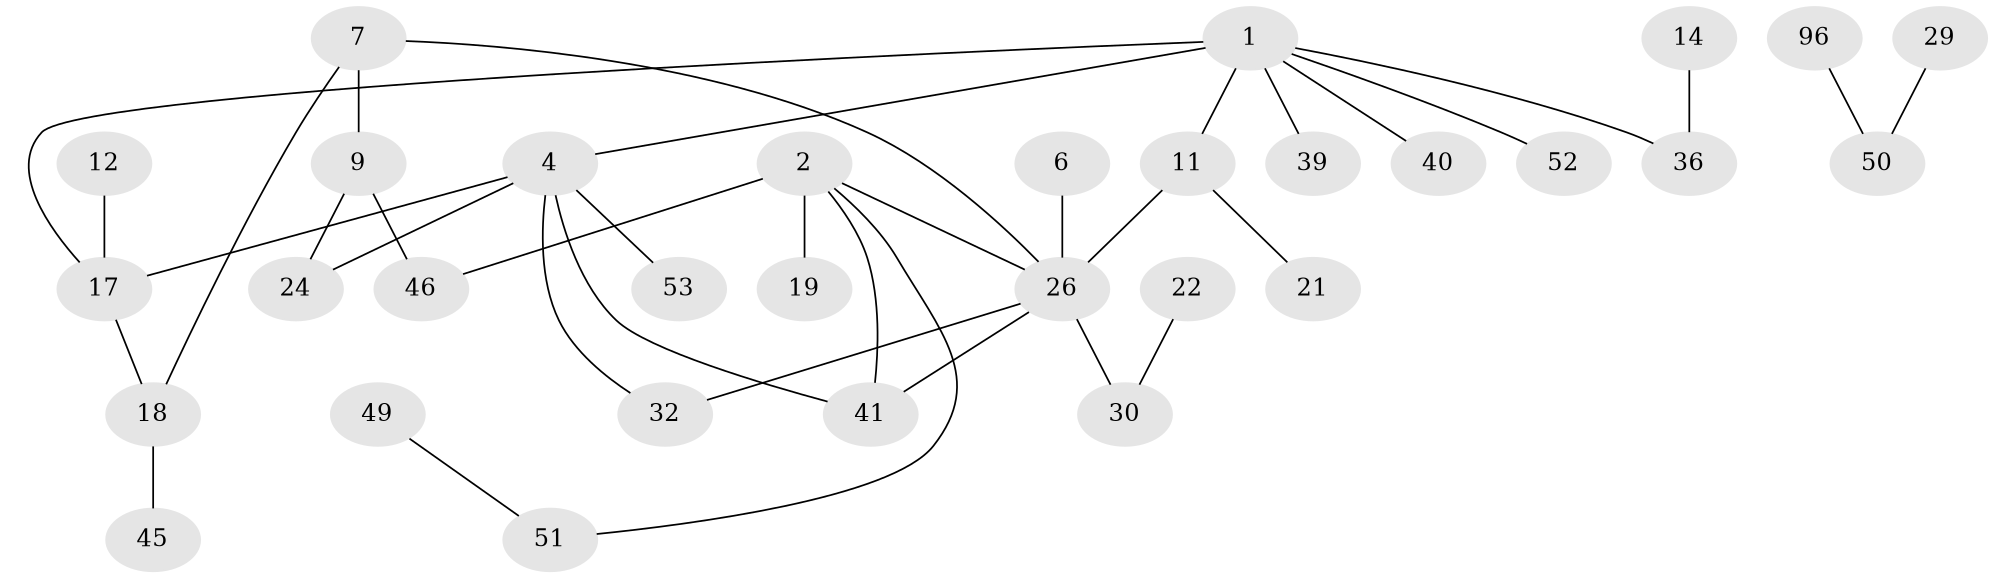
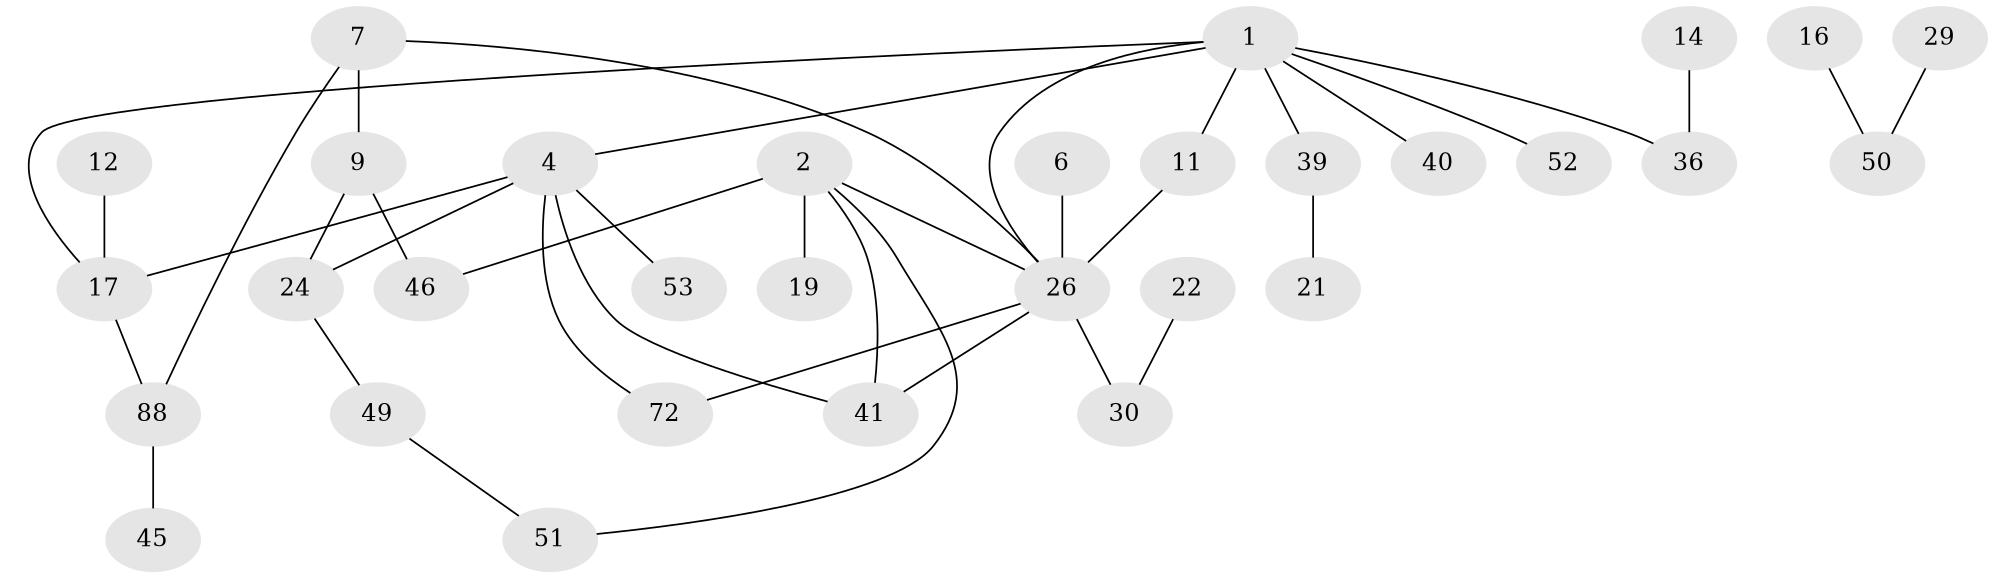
(1815, 38) -> (1815, 38)
none -> (1029, 102)
(1250, 226) -> (1313, 227)
none -> (337, 352)
(153, 415) -> (153, 415)
(665, 415) -> (665, 415)
